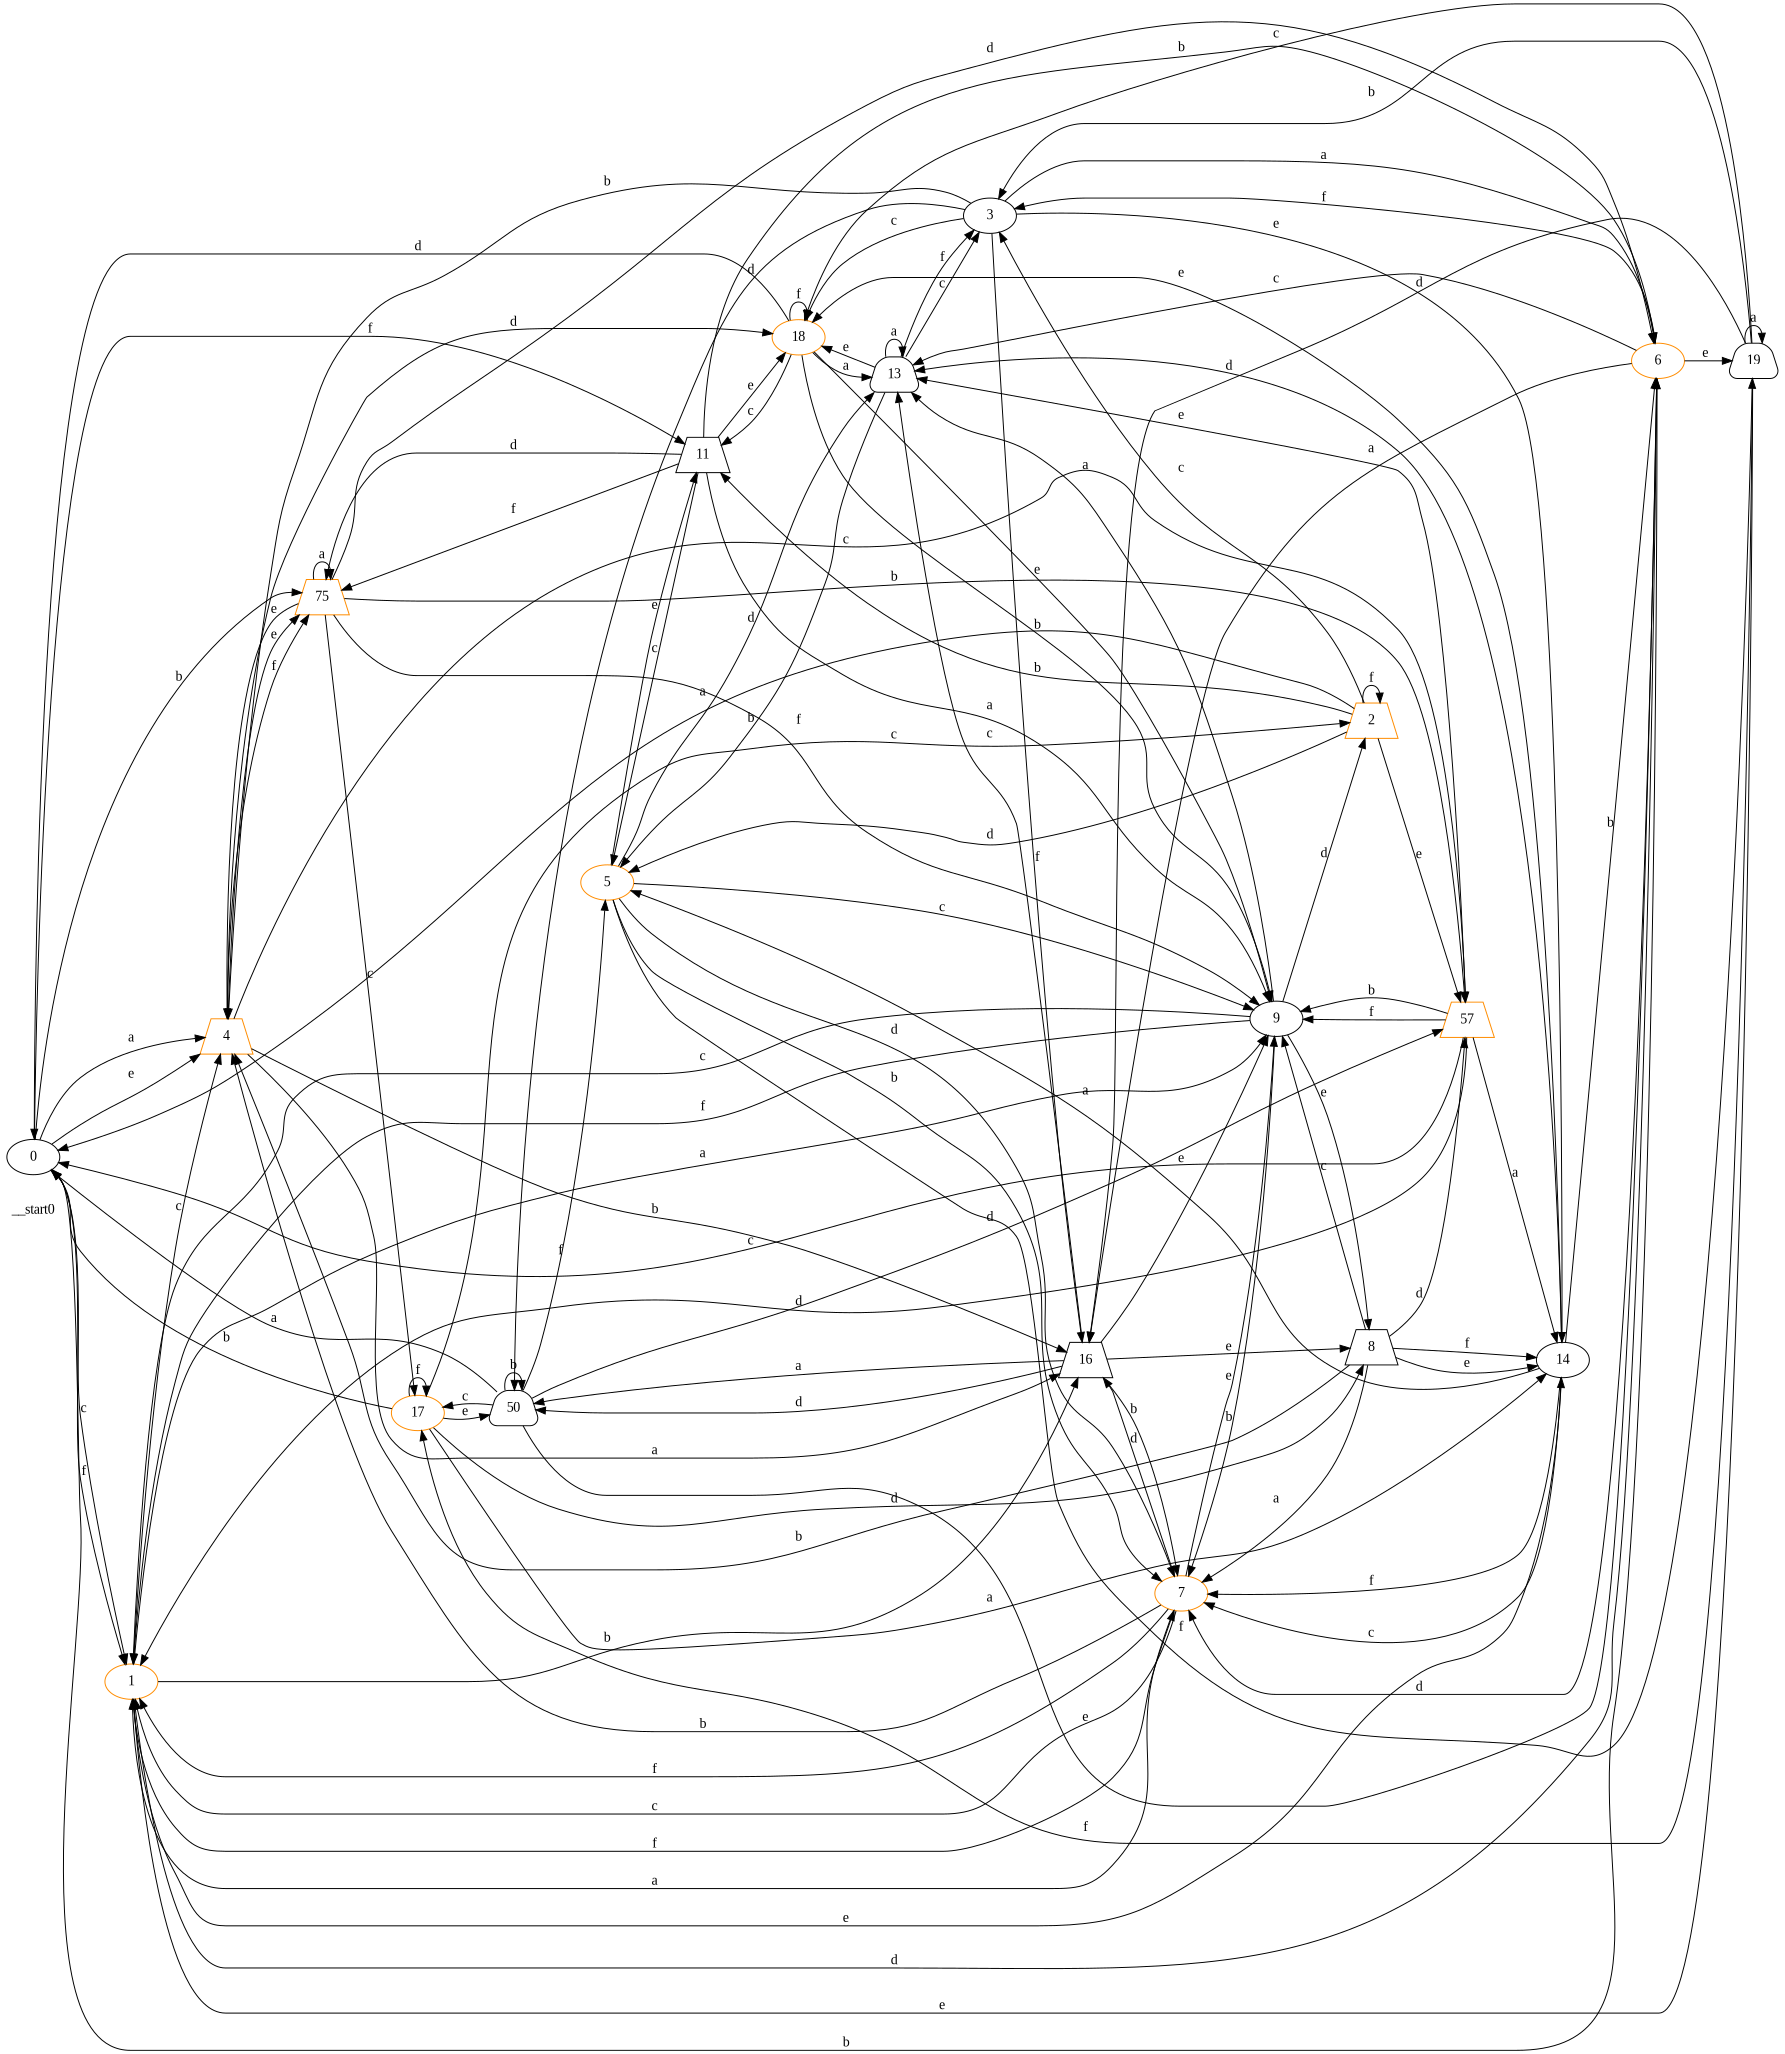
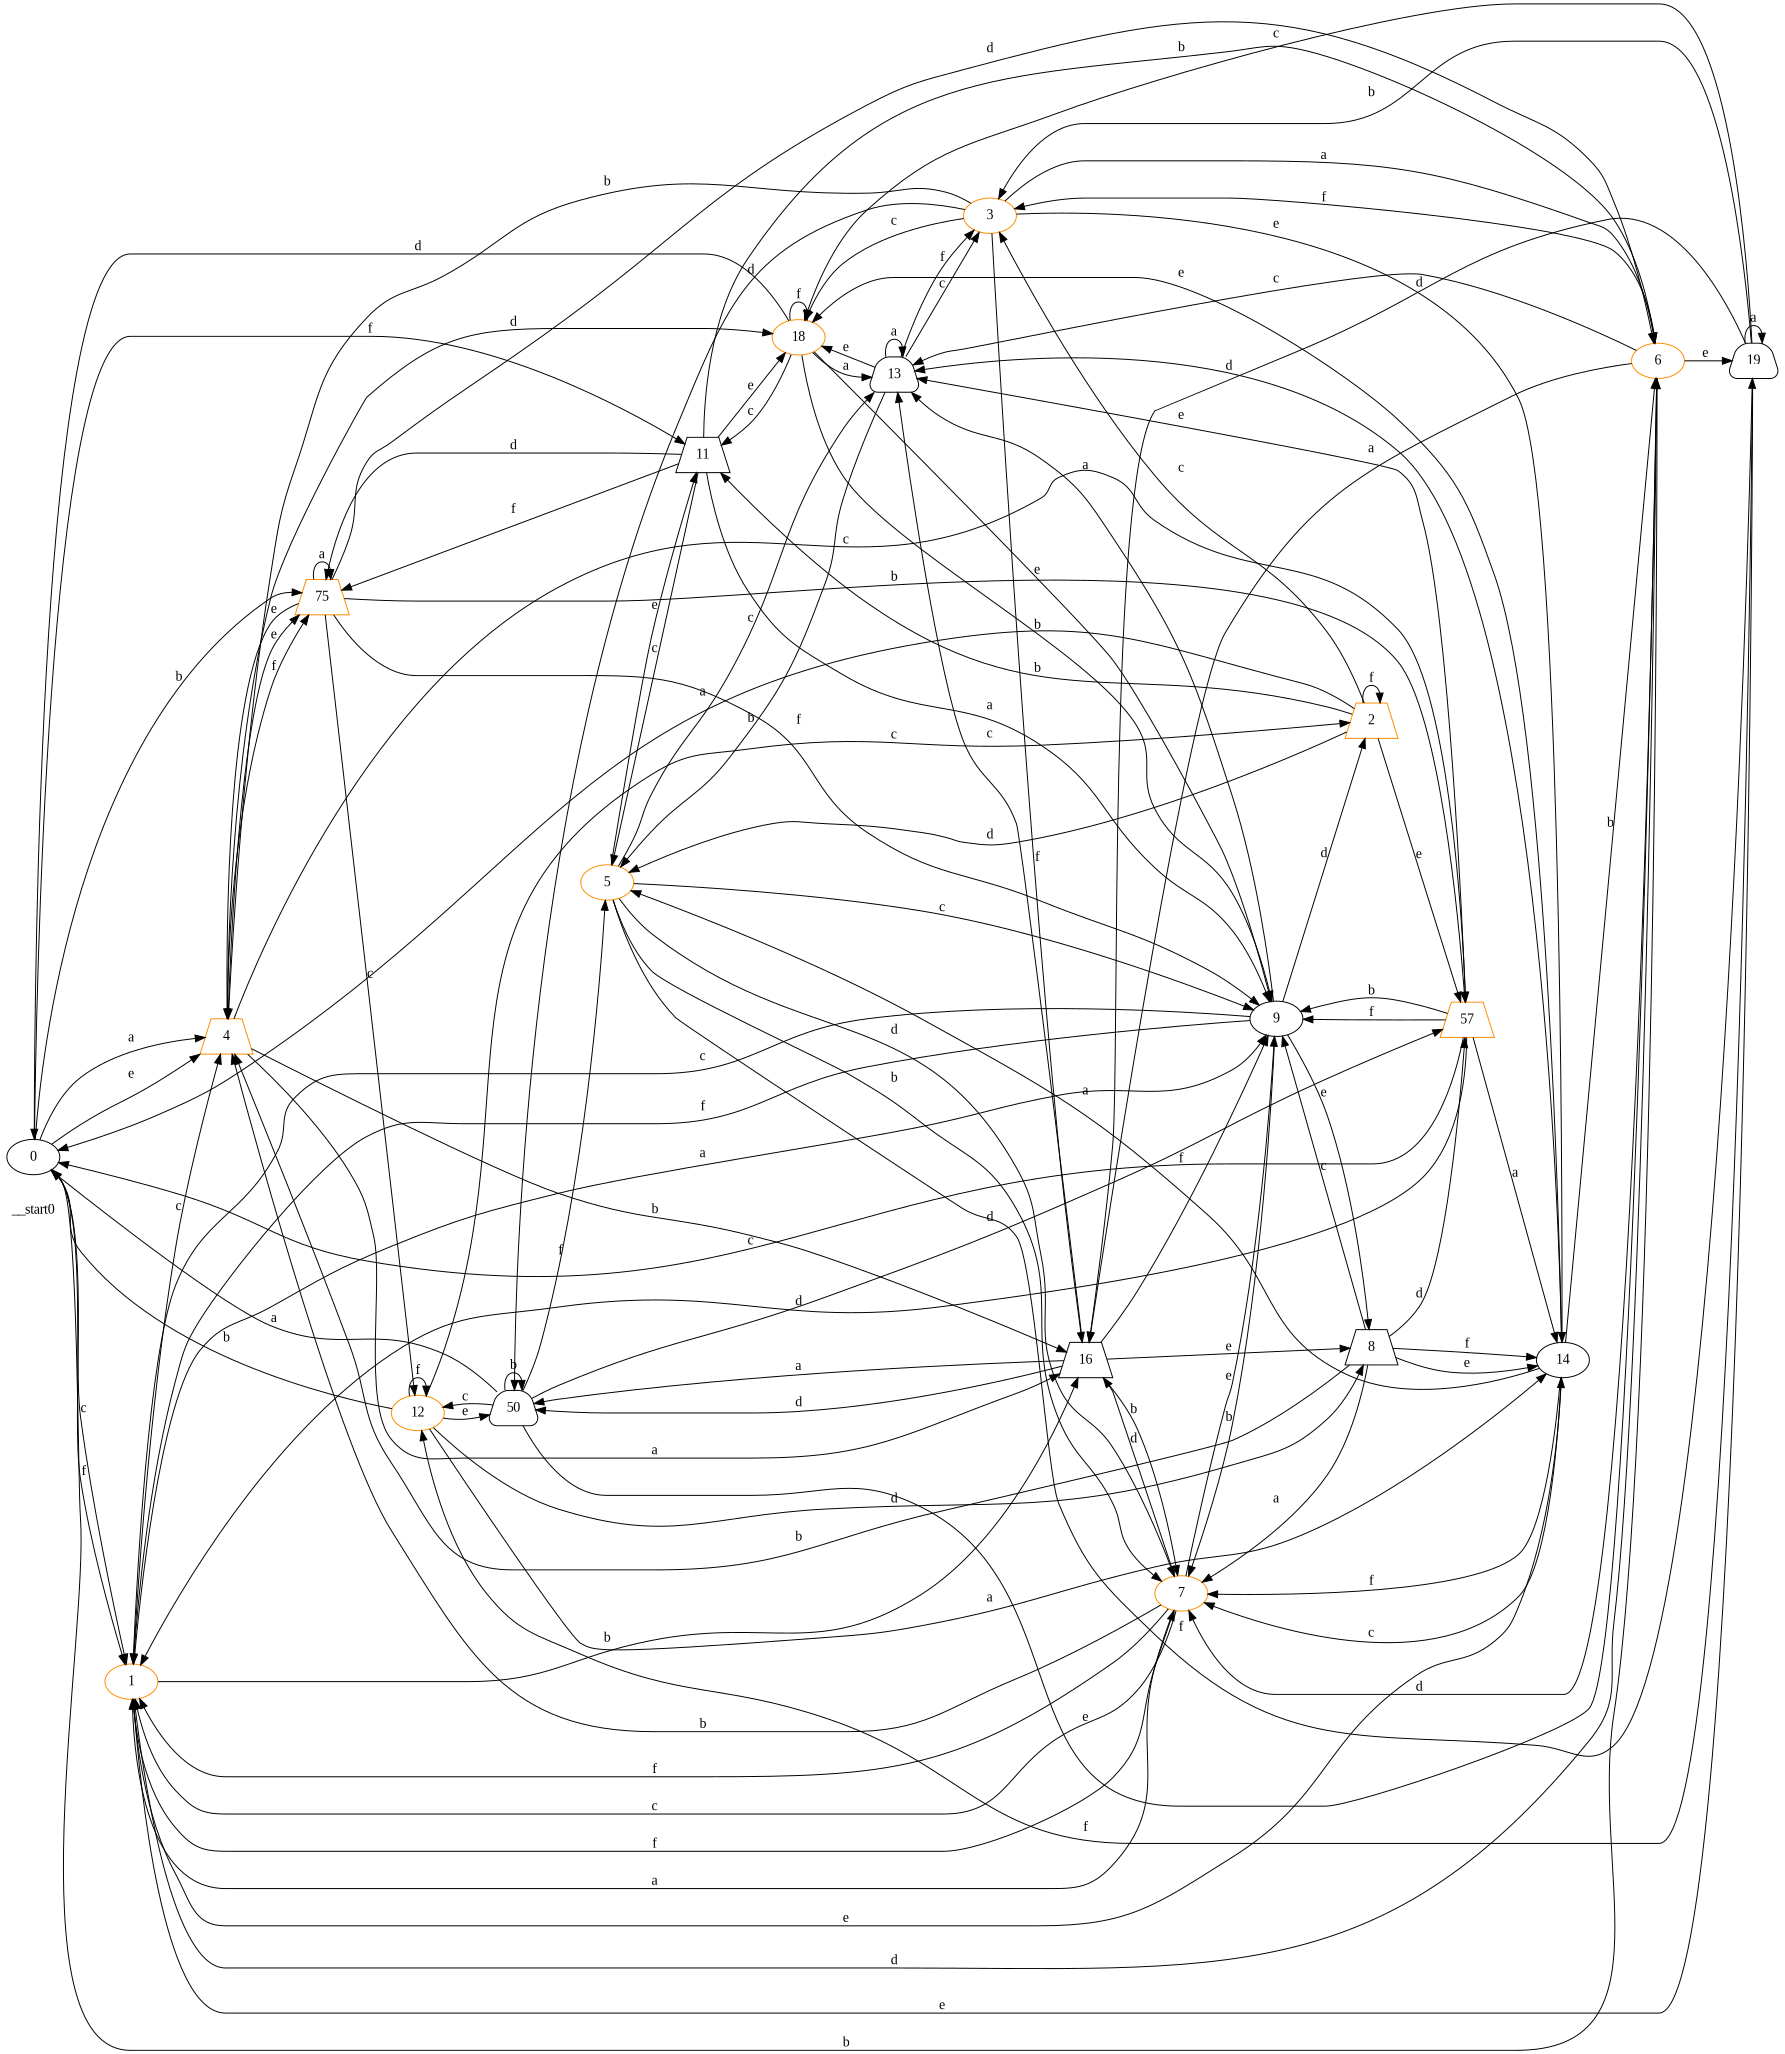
(990, 216) -> (990, 216)
(751, 618) -> (751, 618)
(1181, 1159) -> (1181, 1159)
(418, 1413) -> (418, 1413)
